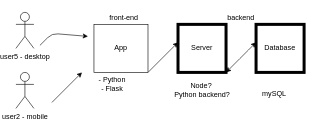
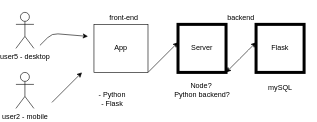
(280, 48) -> (280, 48)
(112, 84) -> (112, 99)
(274, 93) -> (280, 87)
